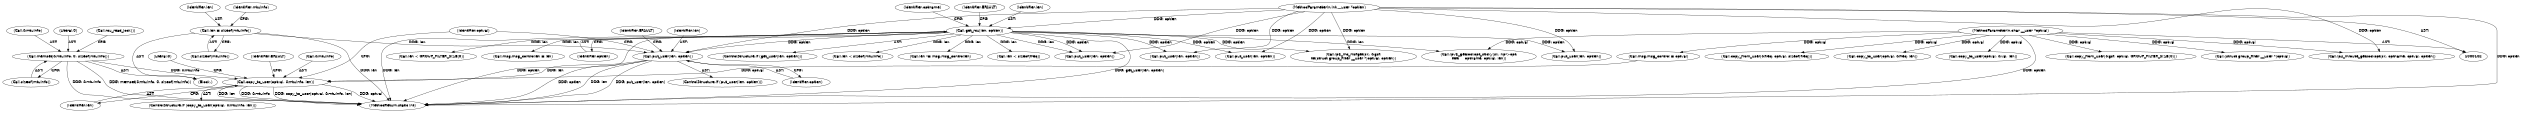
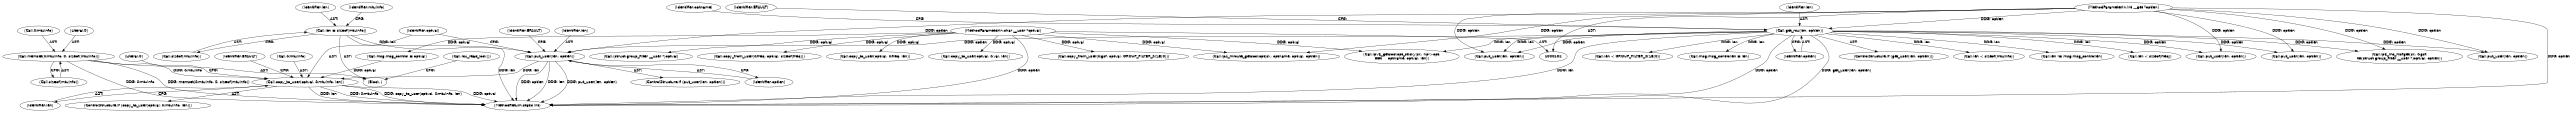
(1329, 8) -> (2123, 8)
(93, 43) -> (422, 70)
(366, 57) -> (333, 57)
